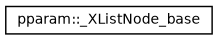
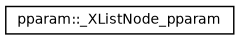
(109, 20) -> (120, 20)
